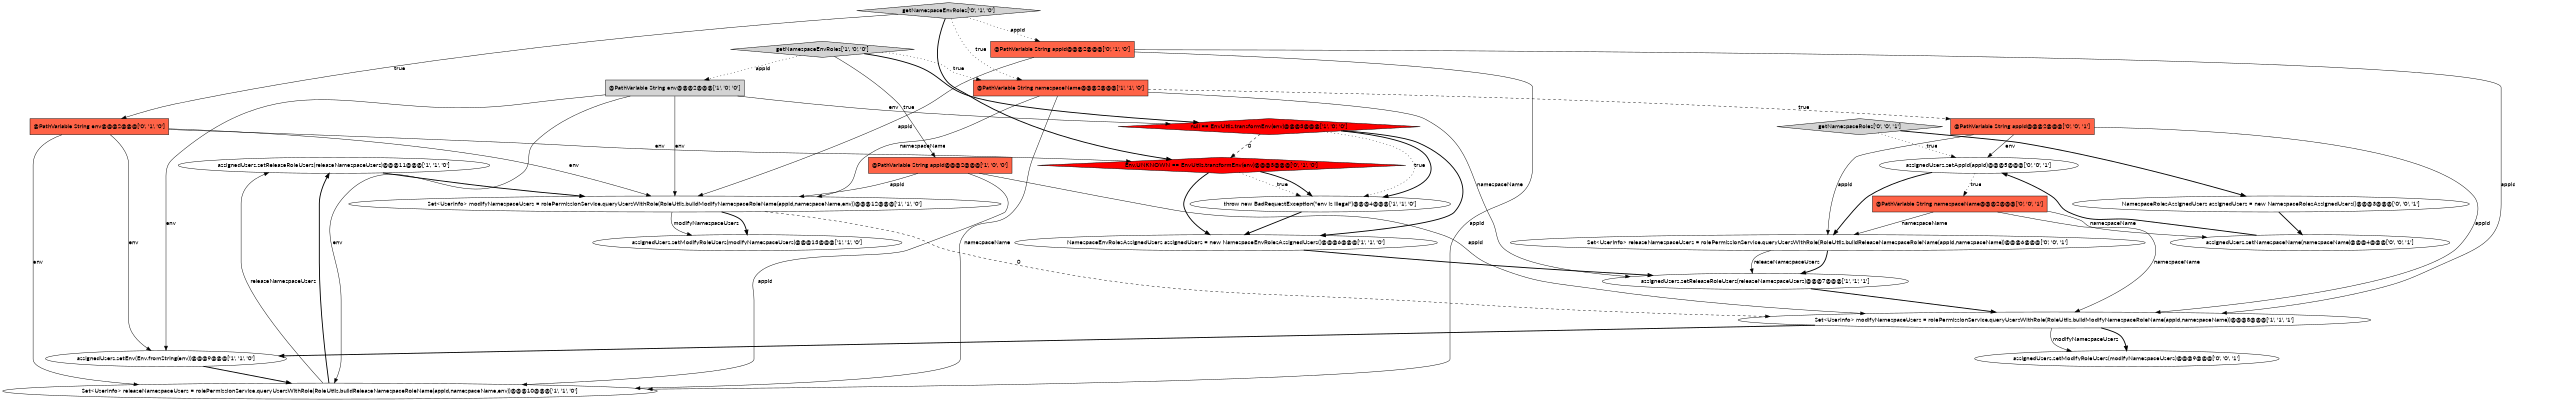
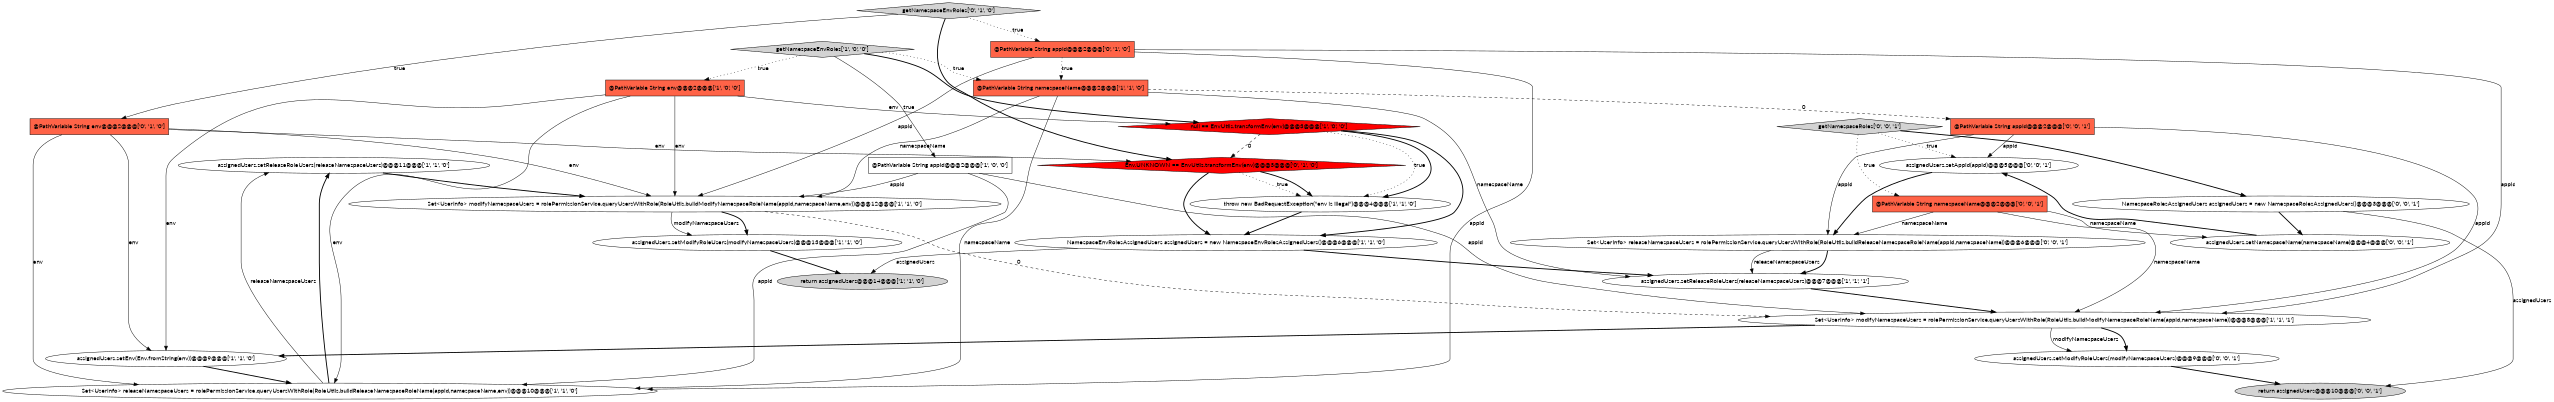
(1018, 30) -> (1018, 30)
(976, 58) -> (1062, 66)
(763, 69) -> (763, 69)
(675, 88) -> (675, 88)
(1804, 107) -> (1804, 107)
(2010, 146) -> (2010, 146)
(940, 165) -> (940, 165)
(1970, 183) -> (1863, 172)
none -> (862, 281)
none -> (2320, 391)
